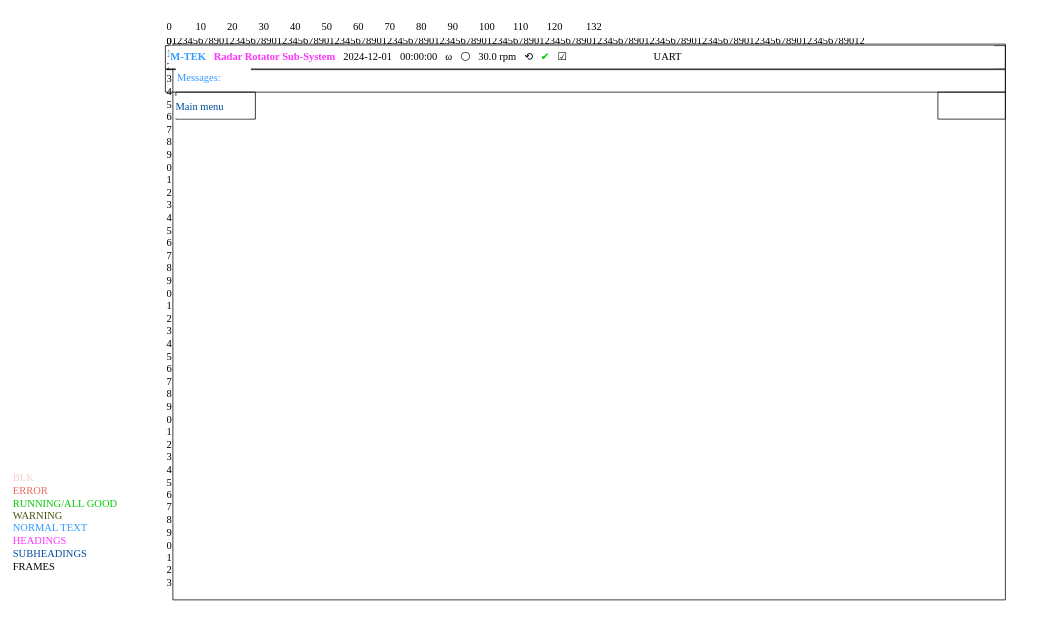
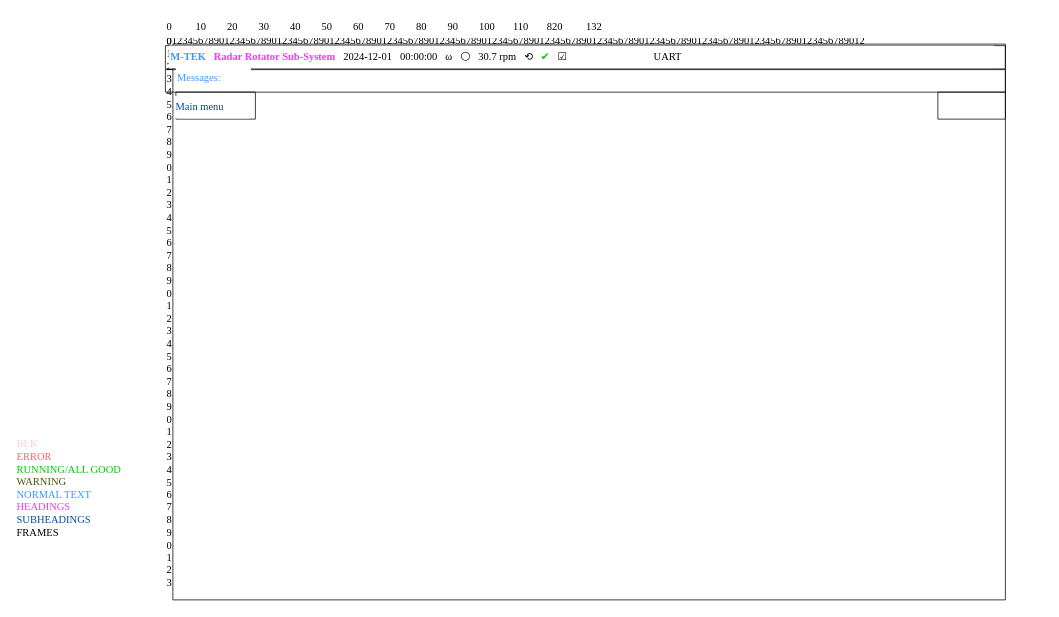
(496, 27) -> (496, 27)
(493, 57) -> (493, 57)
(72, 528) -> (75, 495)
